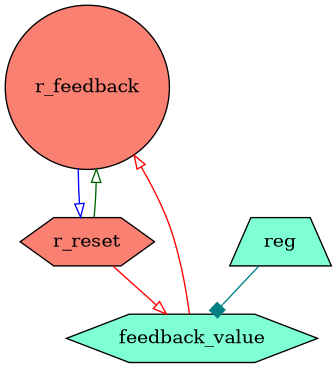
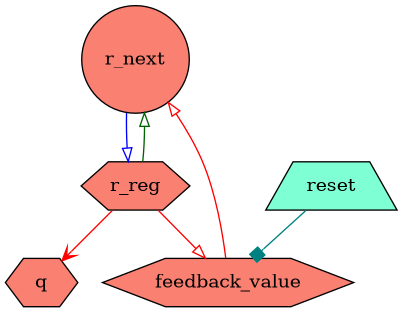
(87, 87) -> (136, 59)
(87, 242) -> (136, 186)
(281, 242) -> (331, 186)
none -> (42, 283)
(192, 338) -> (228, 283)
